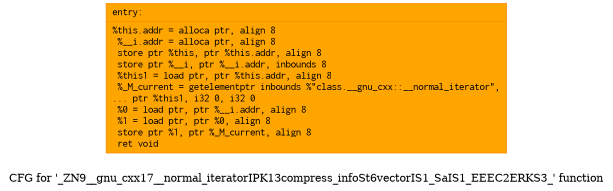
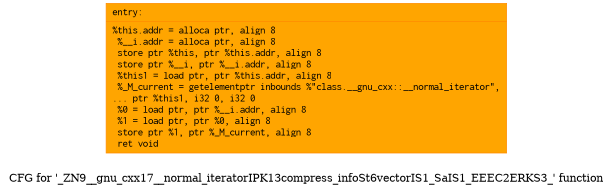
(219, 64) -> (212, 64)
